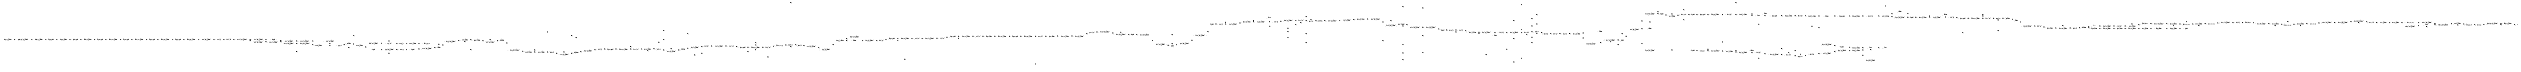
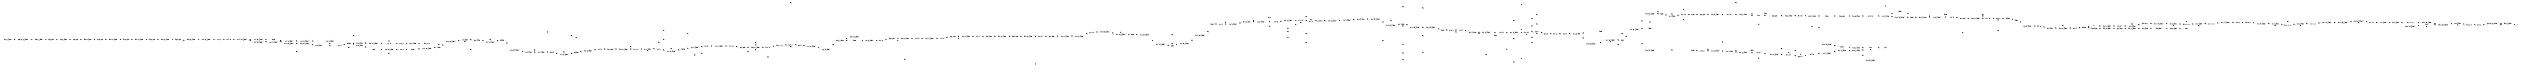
(184, 40) -> (184, 41)
none -> (360, 43)
